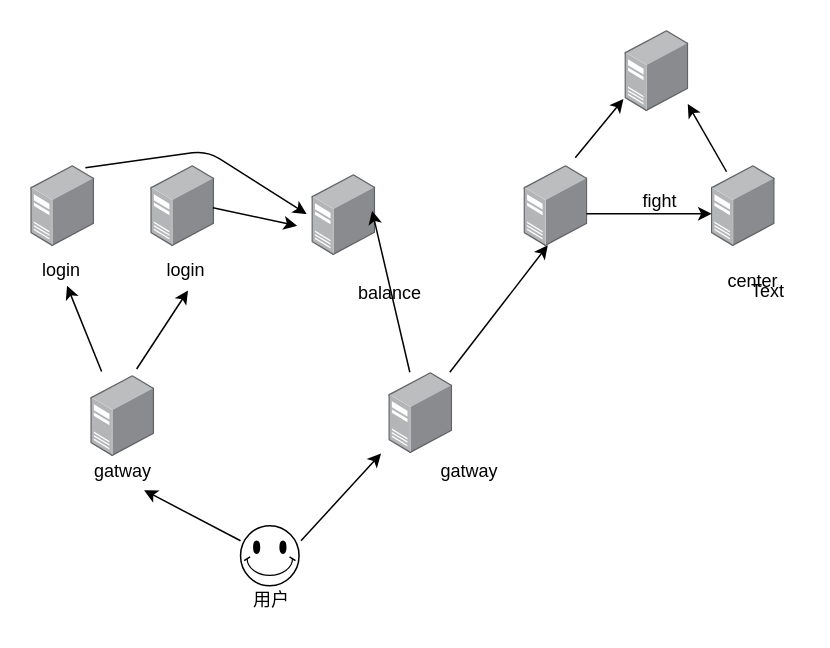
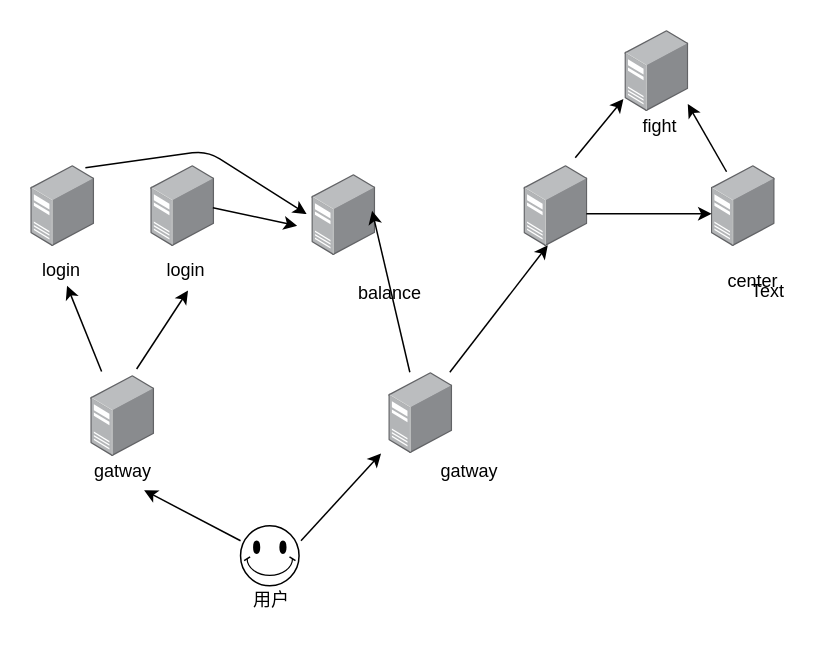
(659, 202) -> (659, 127)
